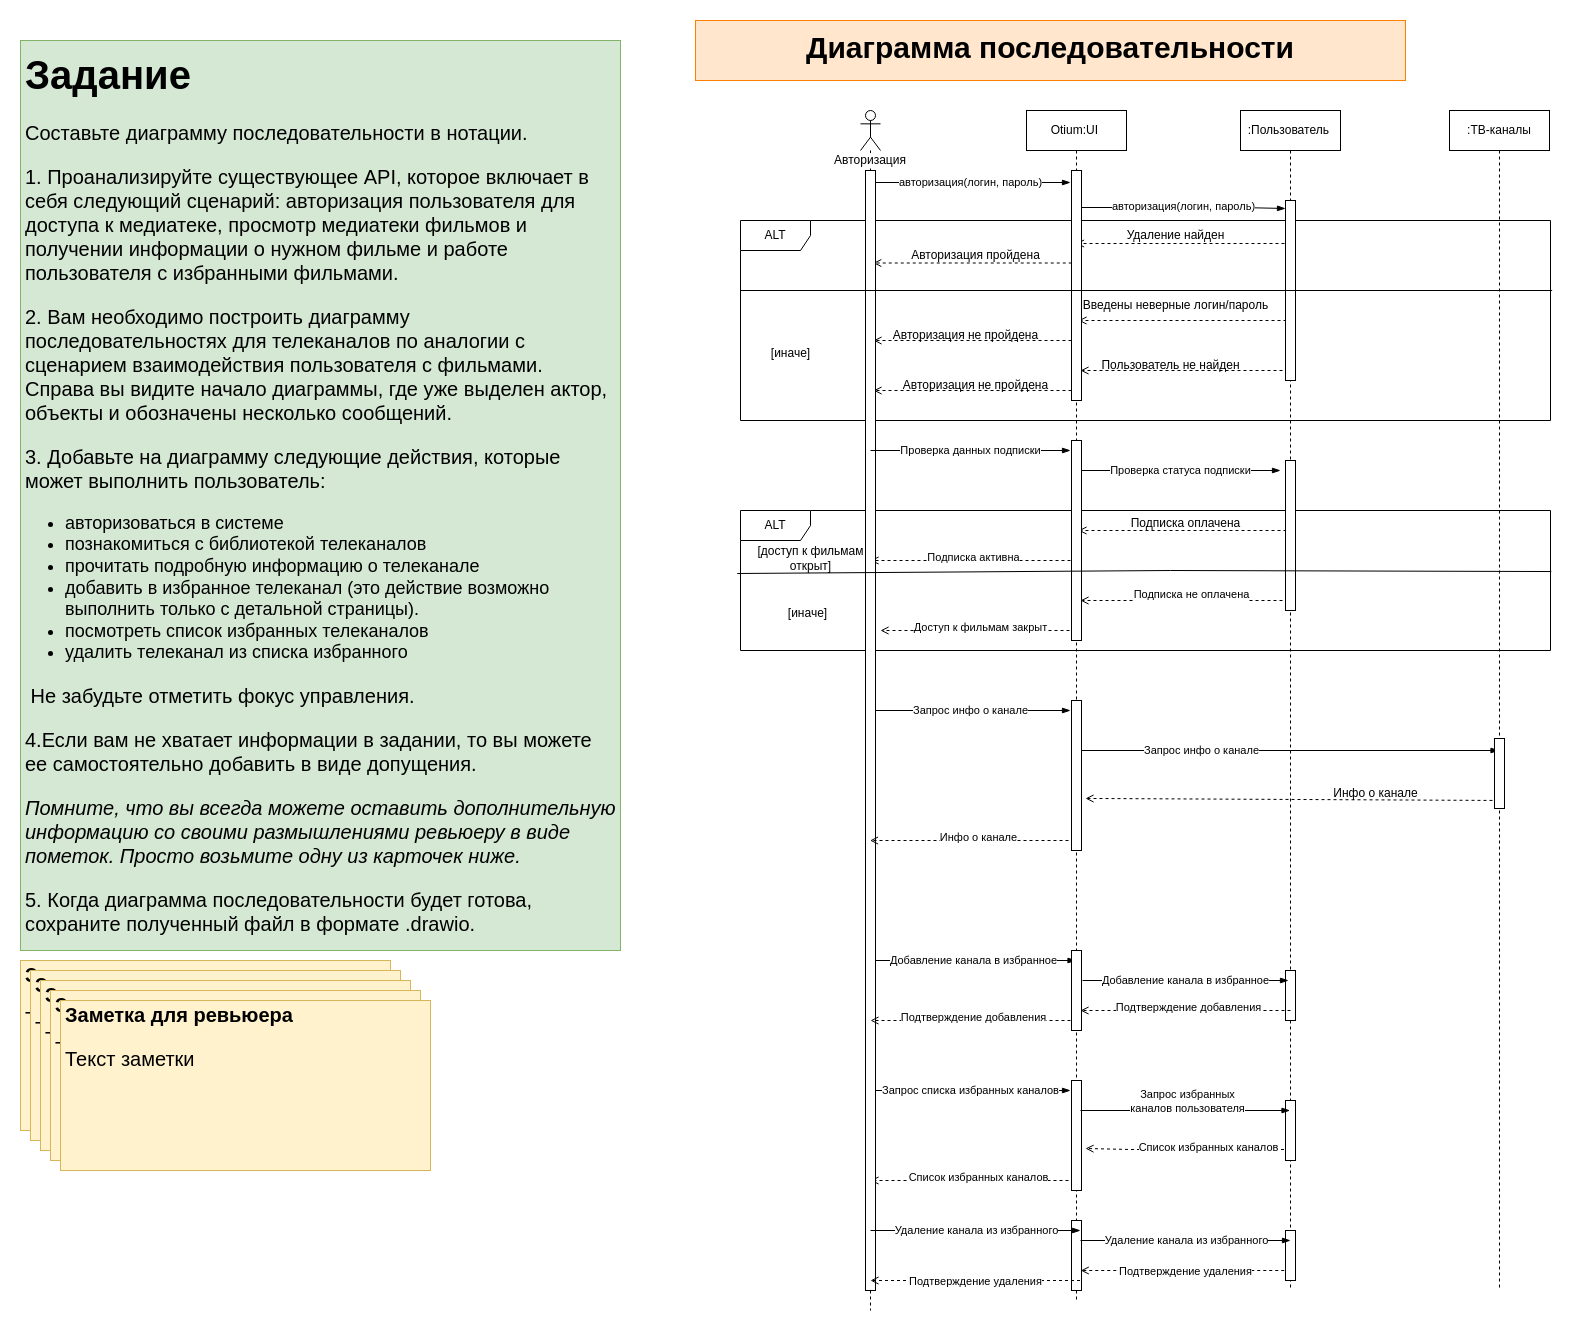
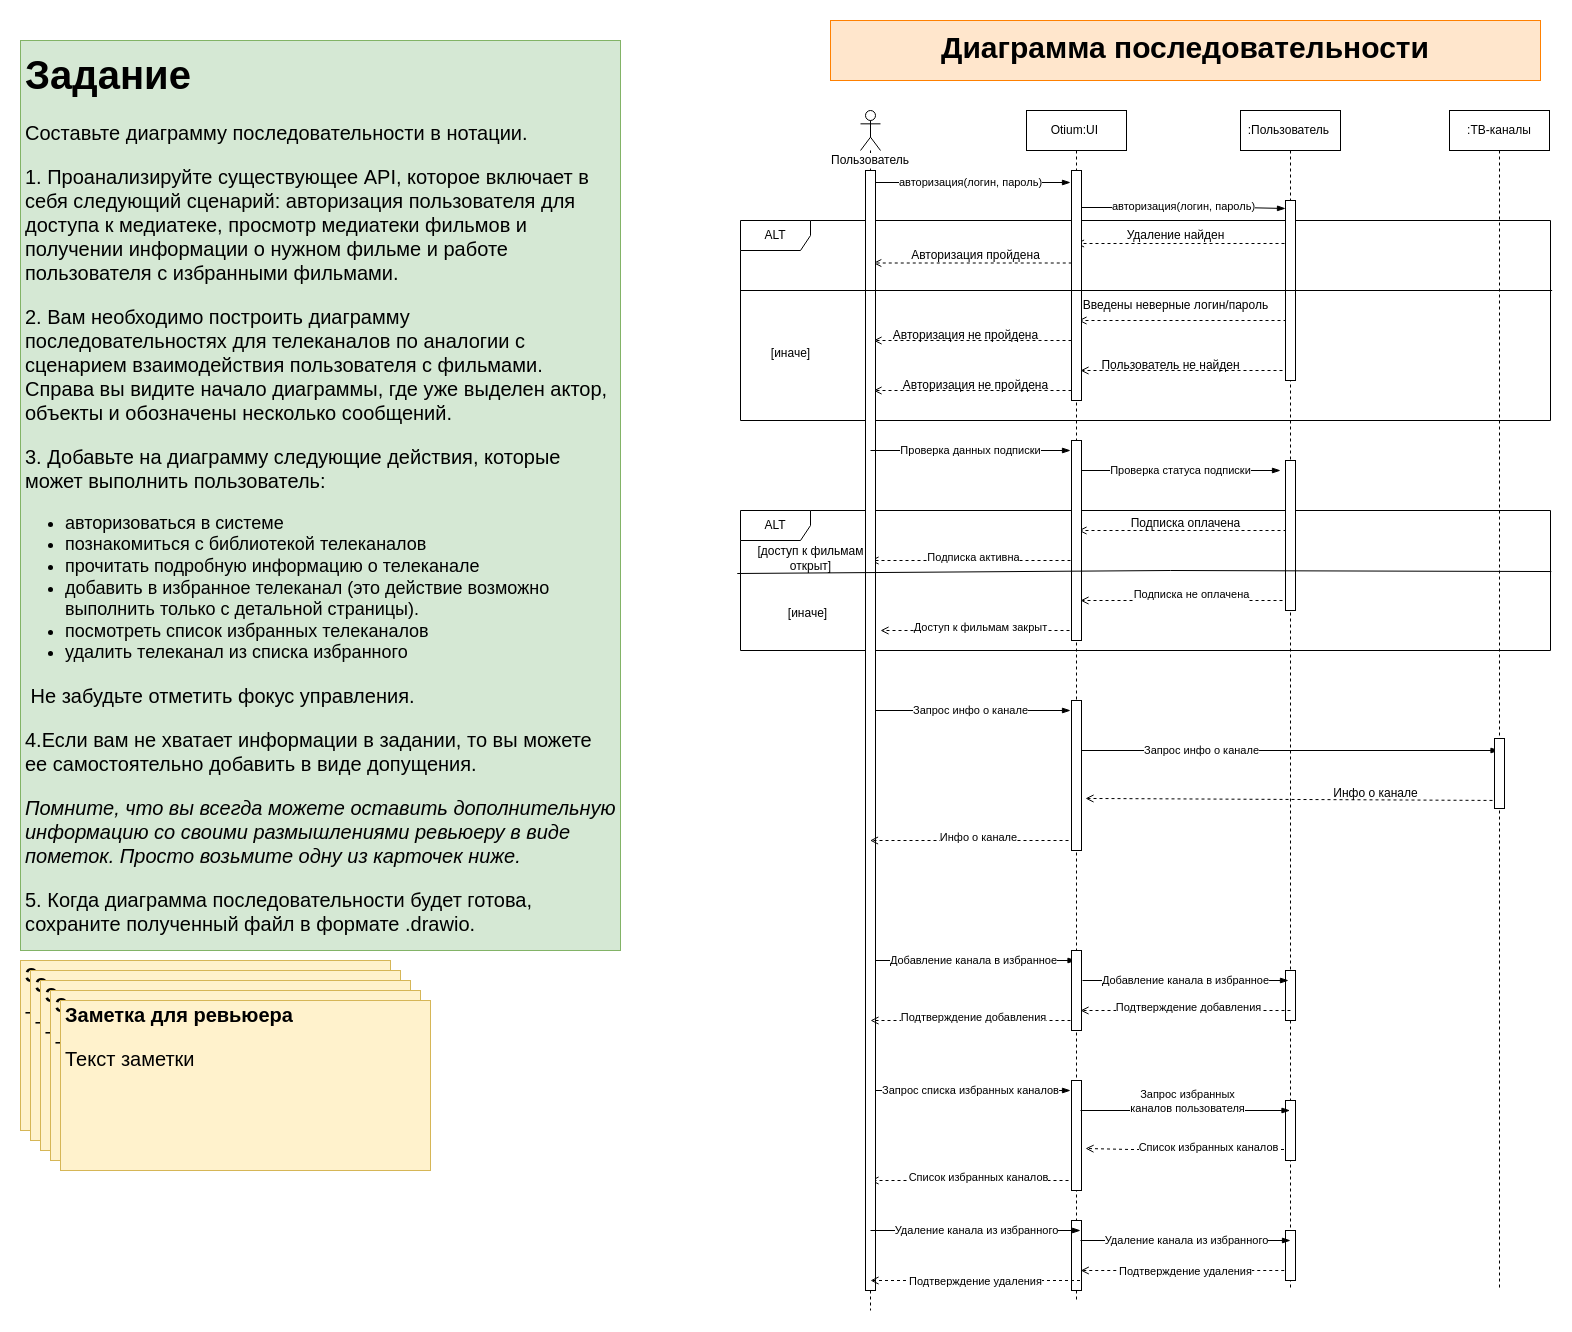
(1051, 51) -> (1186, 51)
(871, 190) -> (871, 190)
